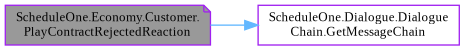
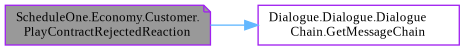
(359, 25) -> (359, 25)
